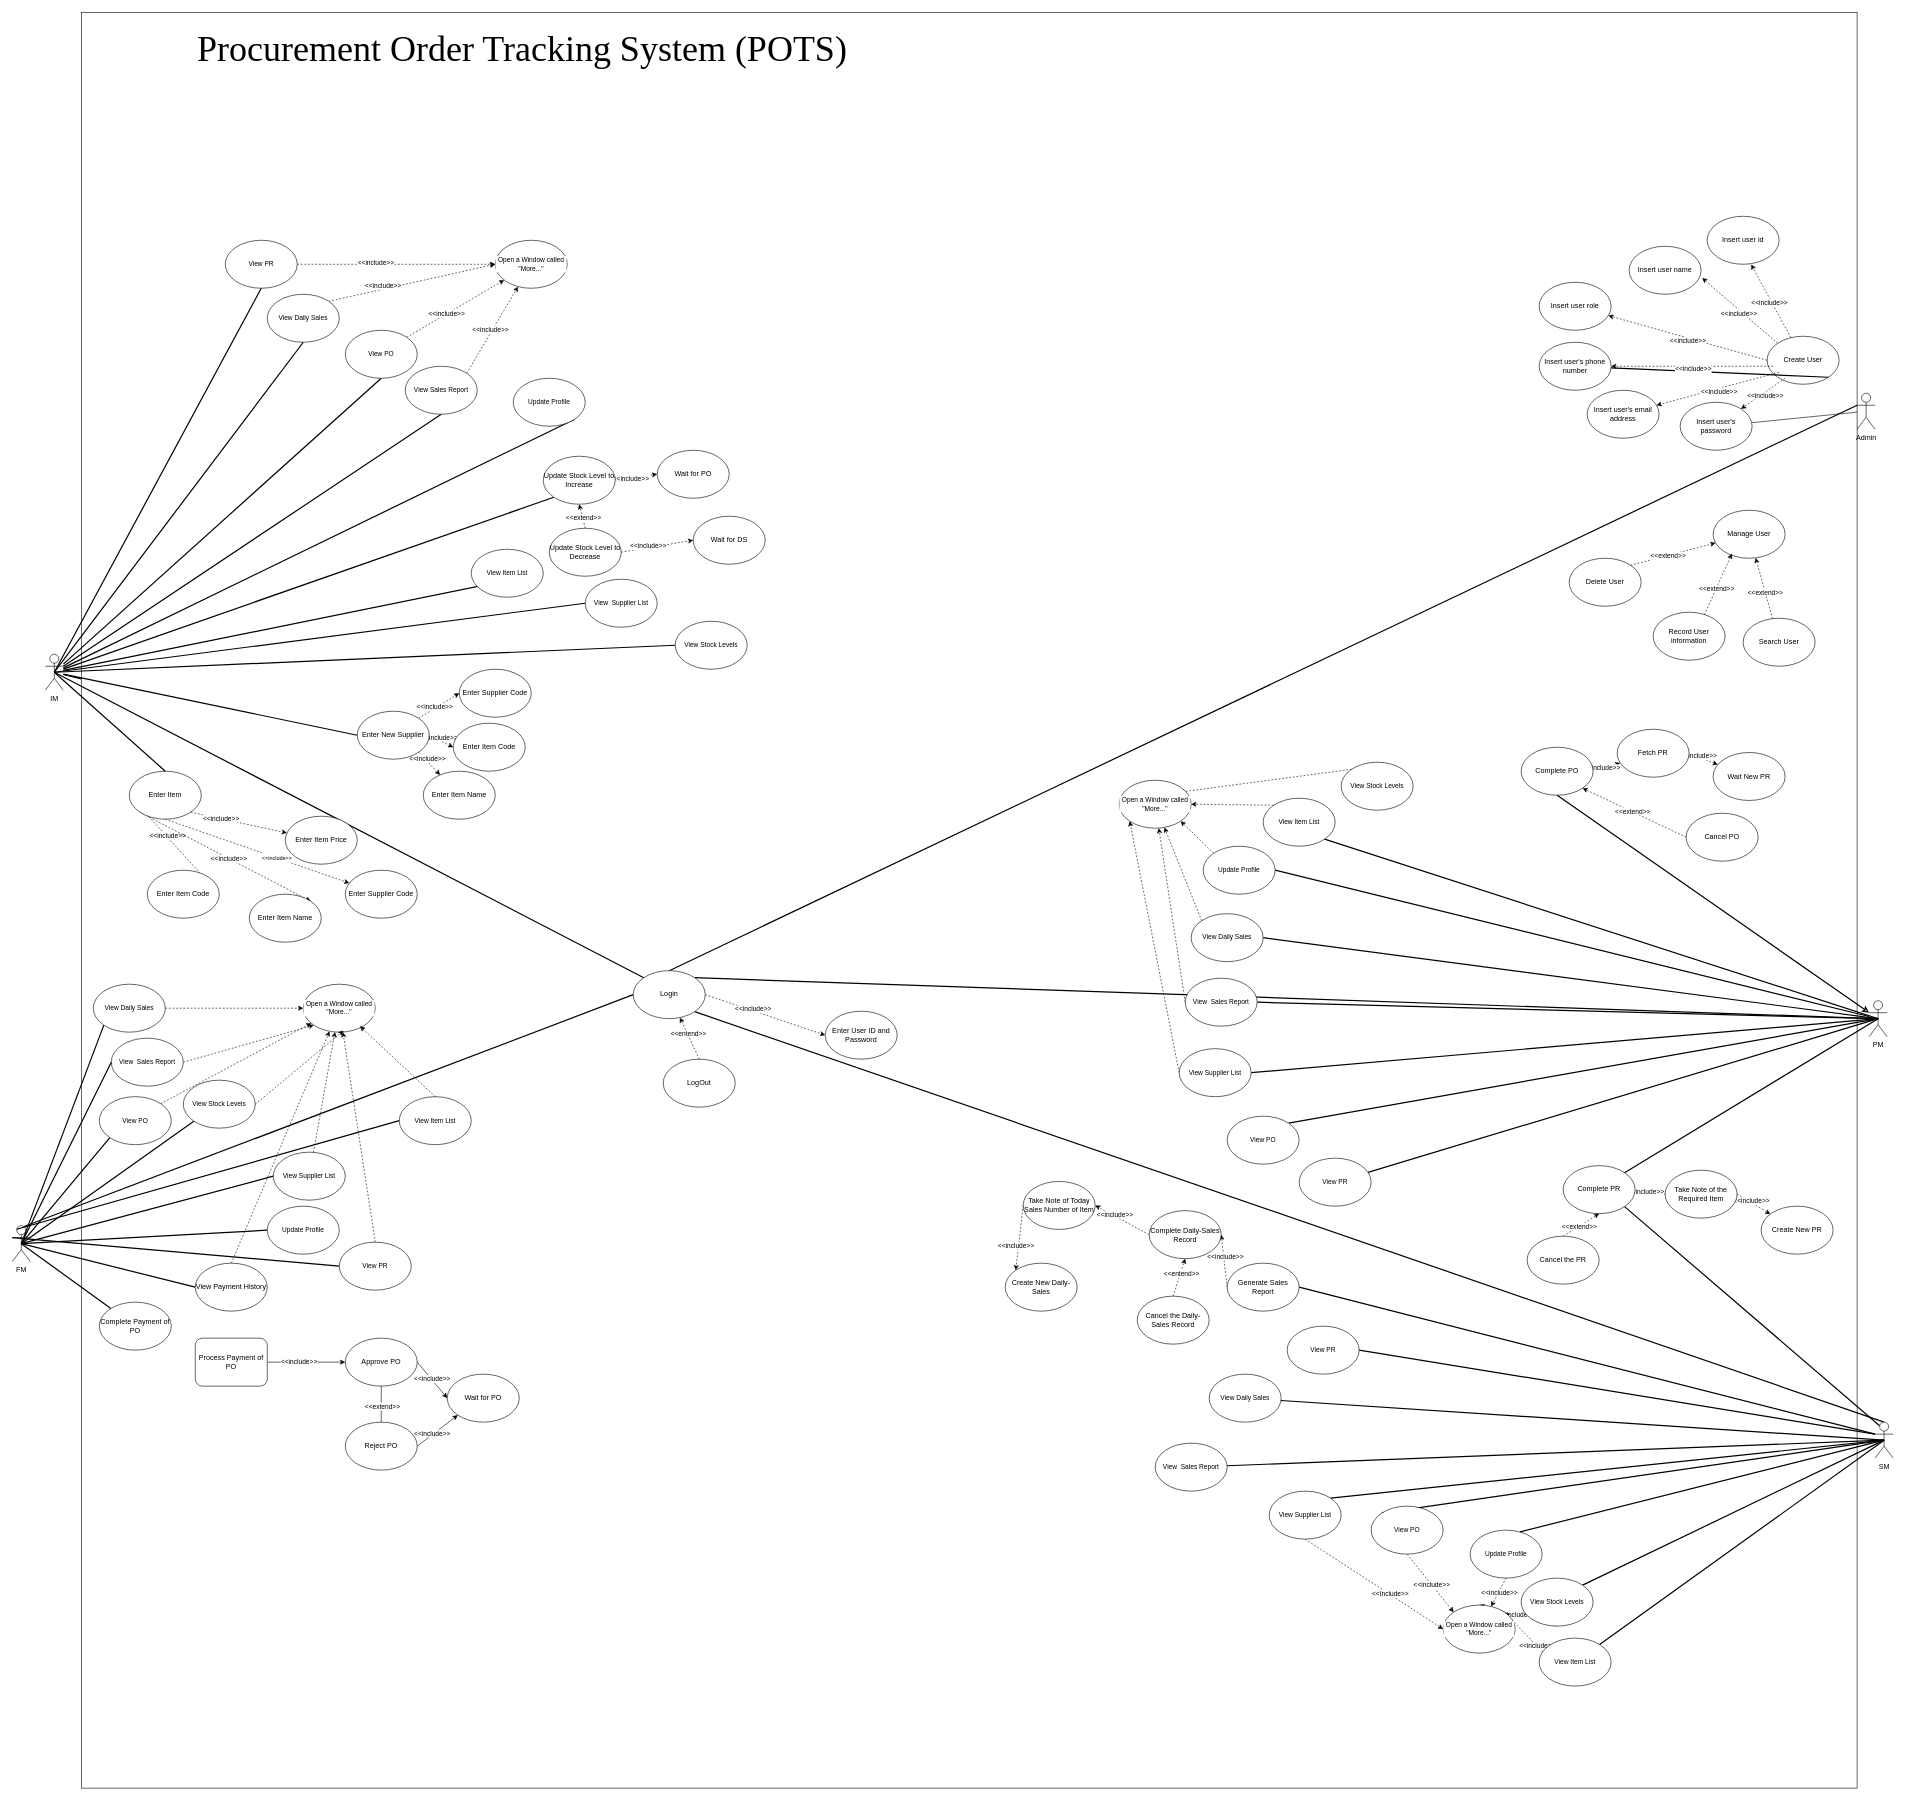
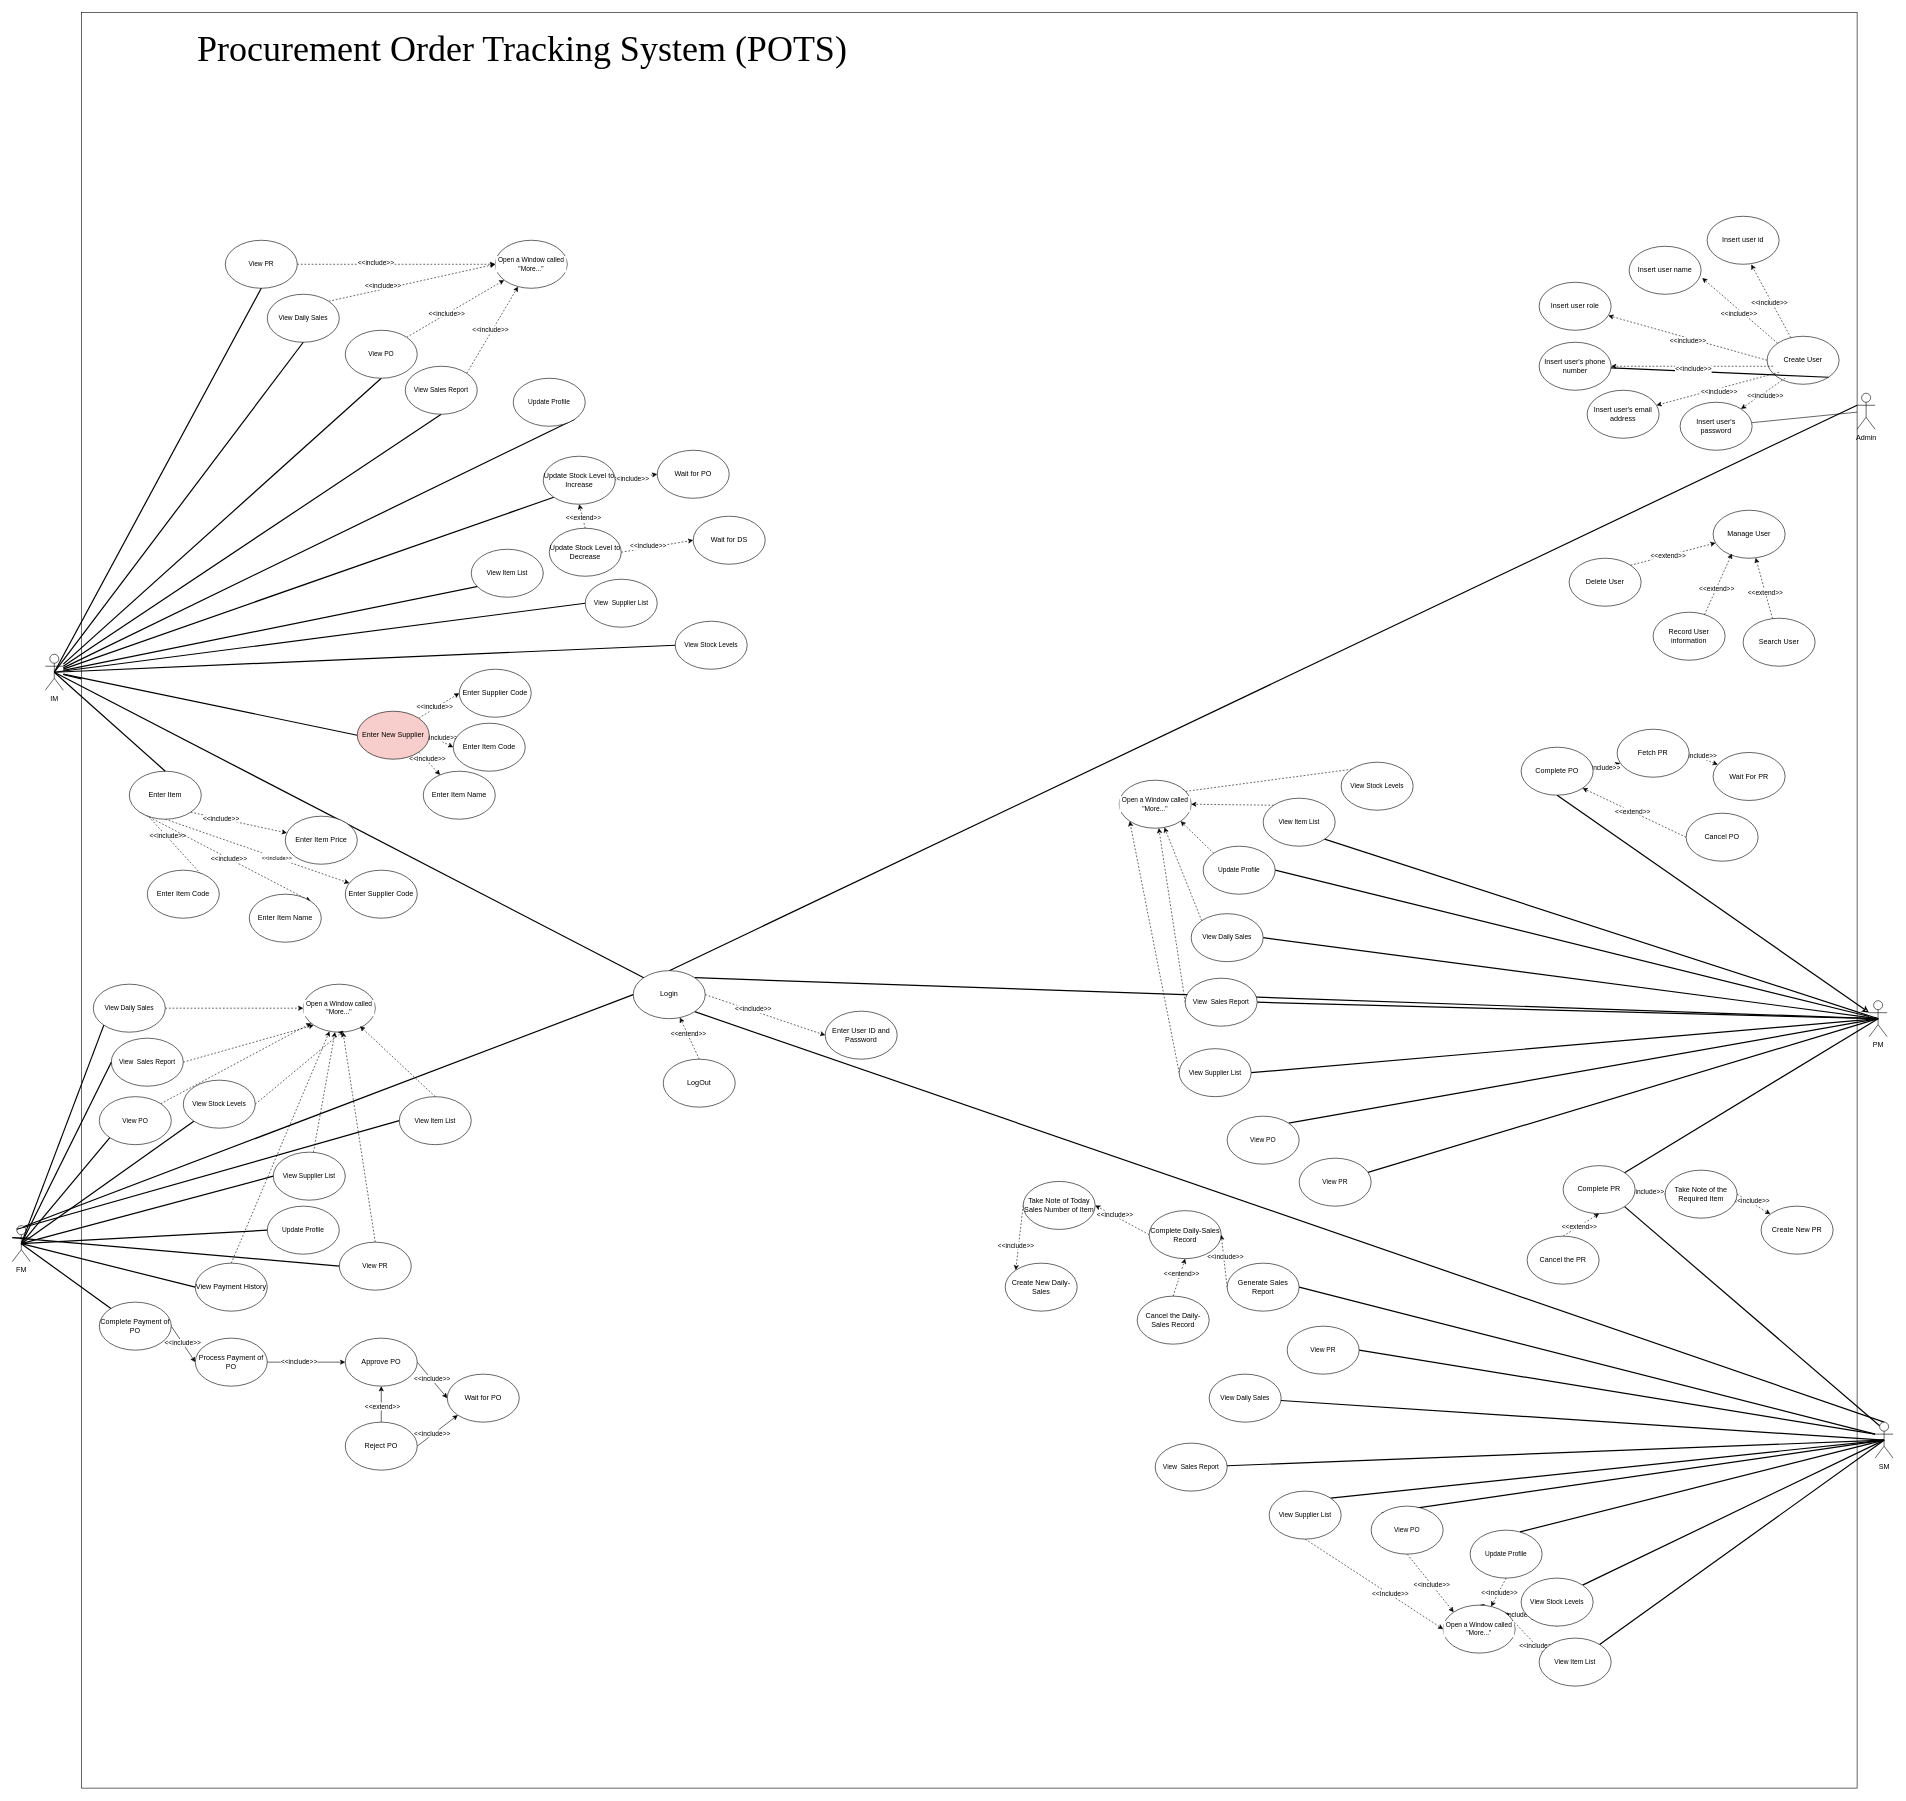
(393, 735) -> (393, 735)
(1749, 777) -> (1749, 777)
none -> (183, 1343)
(231, 1362) -> (231, 1362)
(381, 1389) -> (381, 1391)
